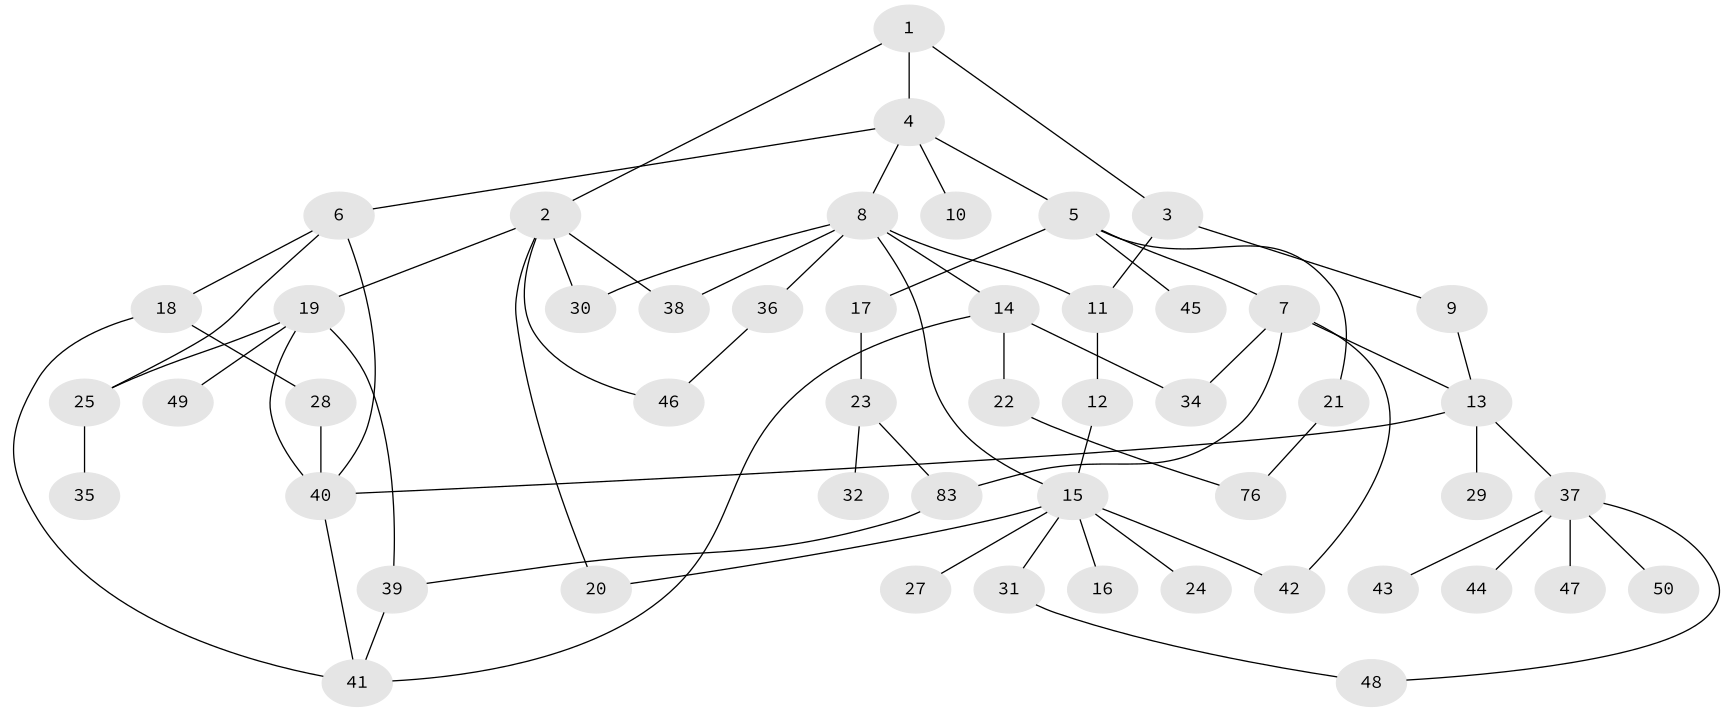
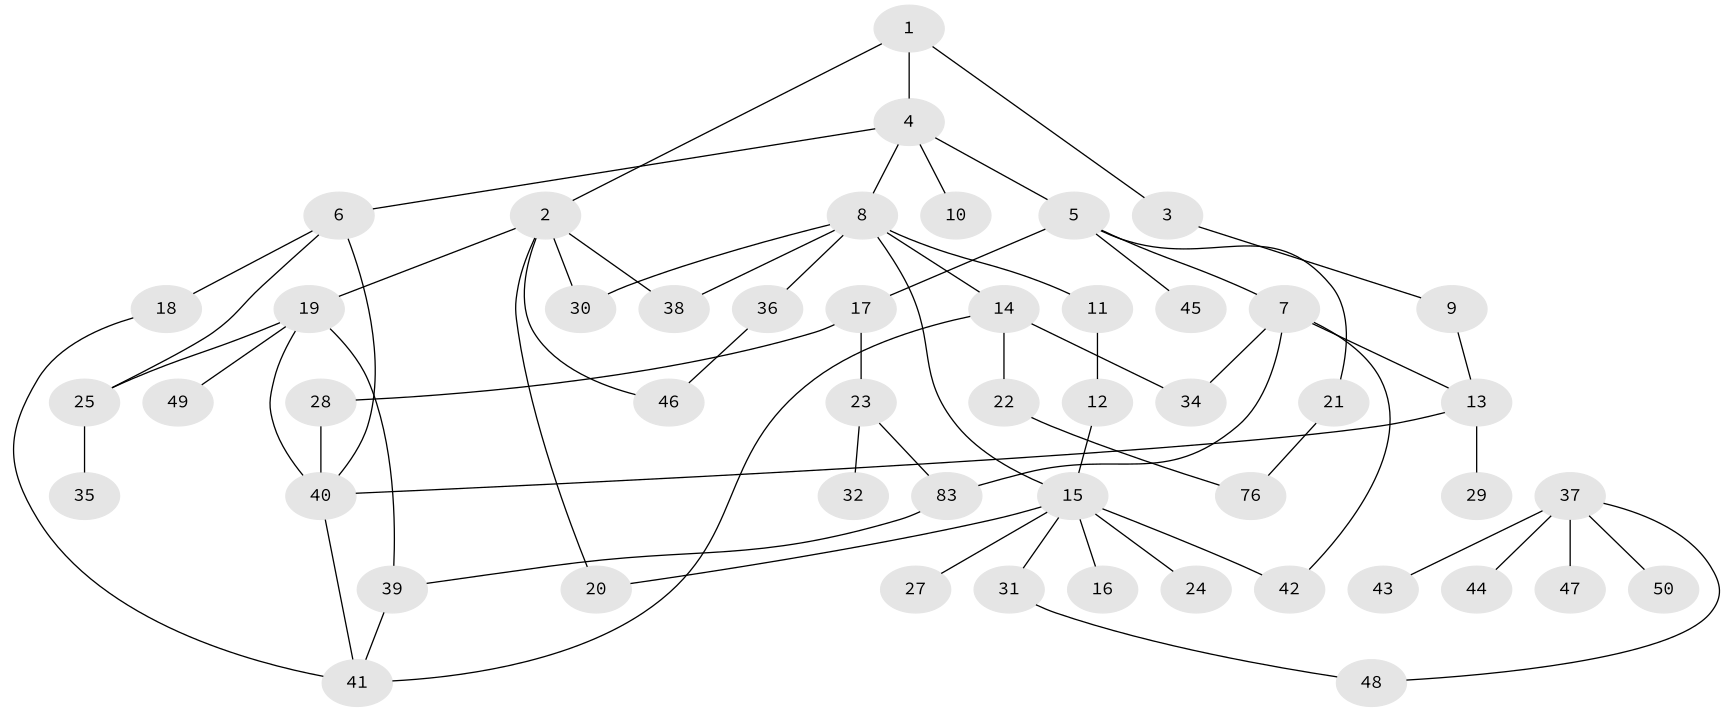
(1137, 256) -> none
(236, 351) -> (610, 376)
(1523, 449) -> none
